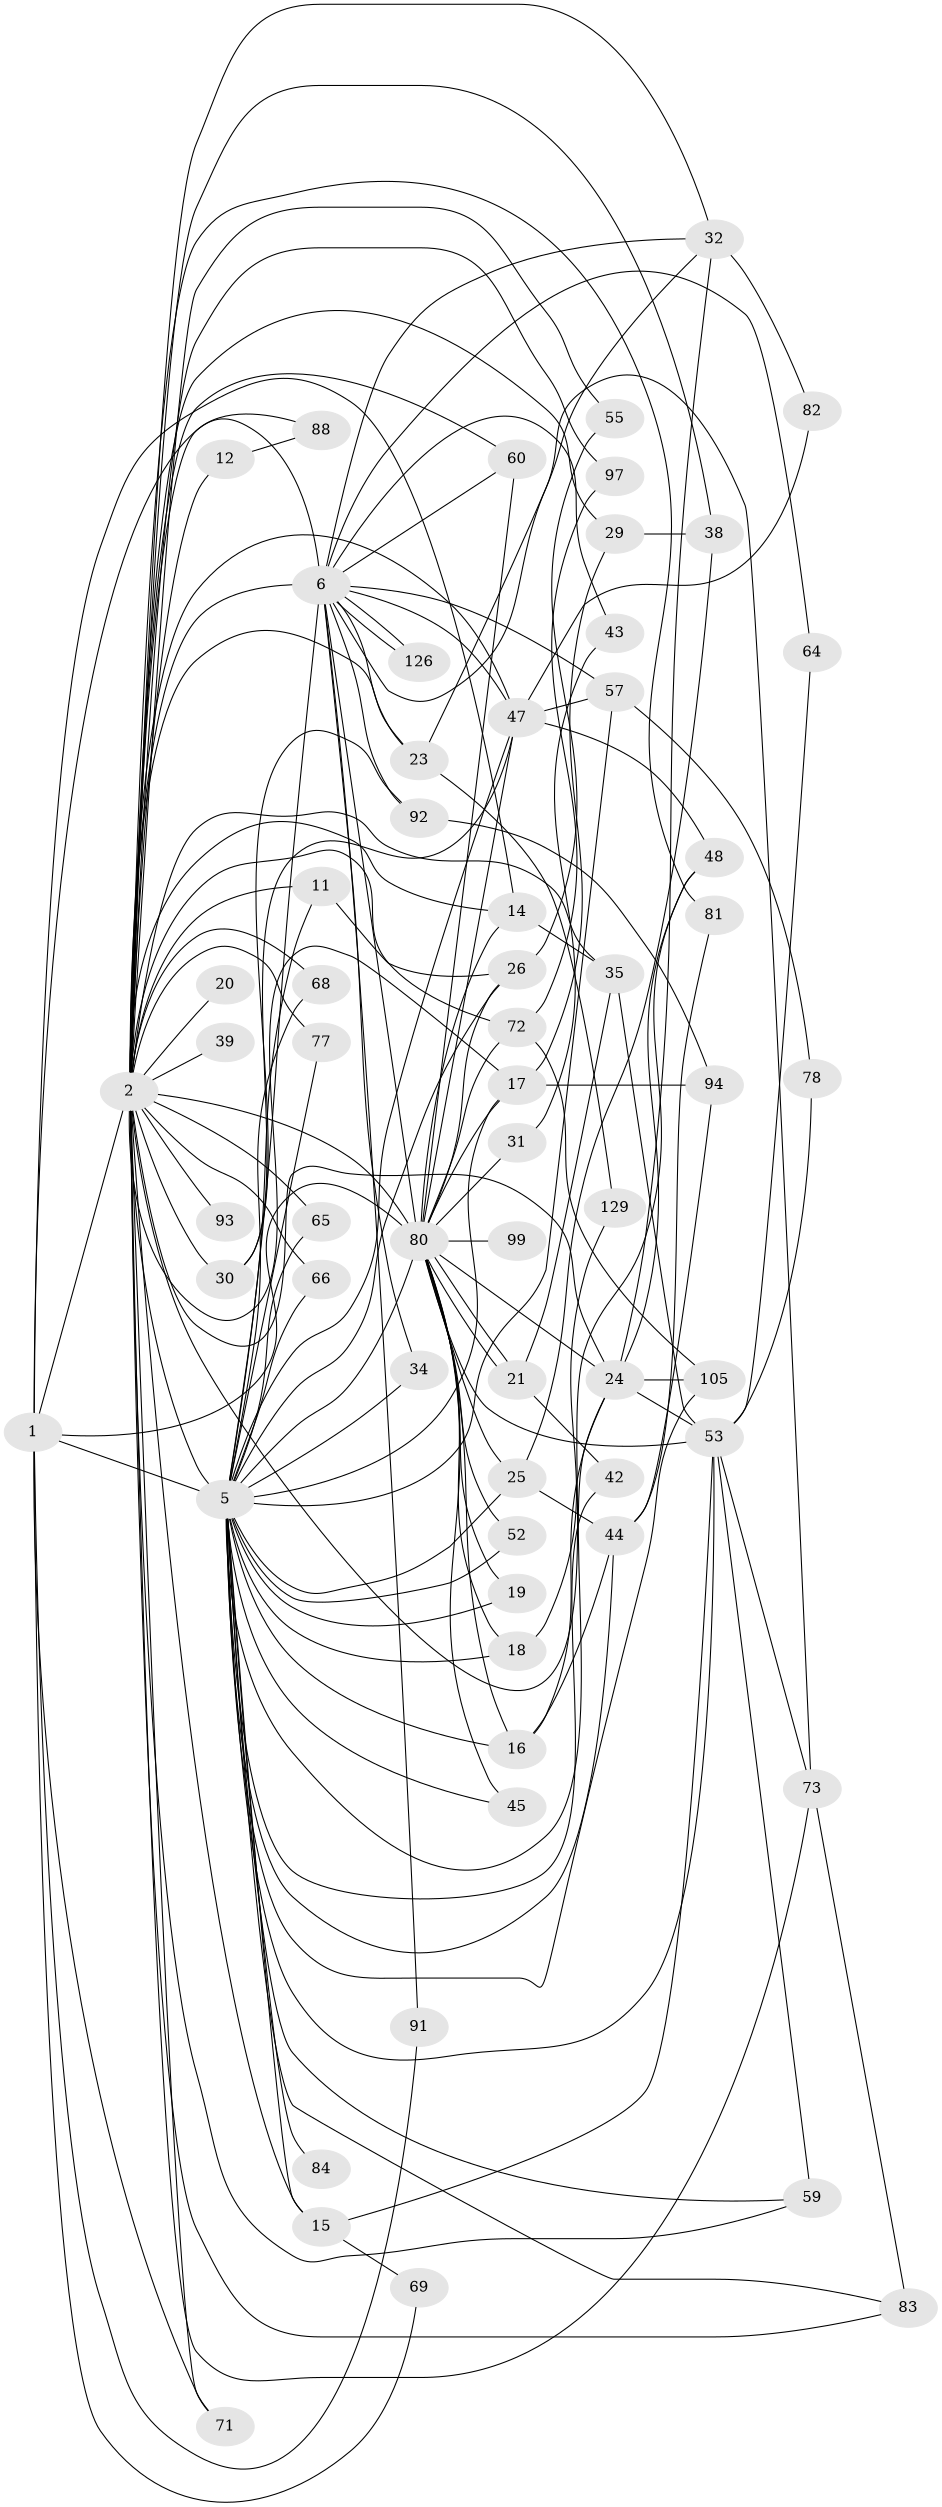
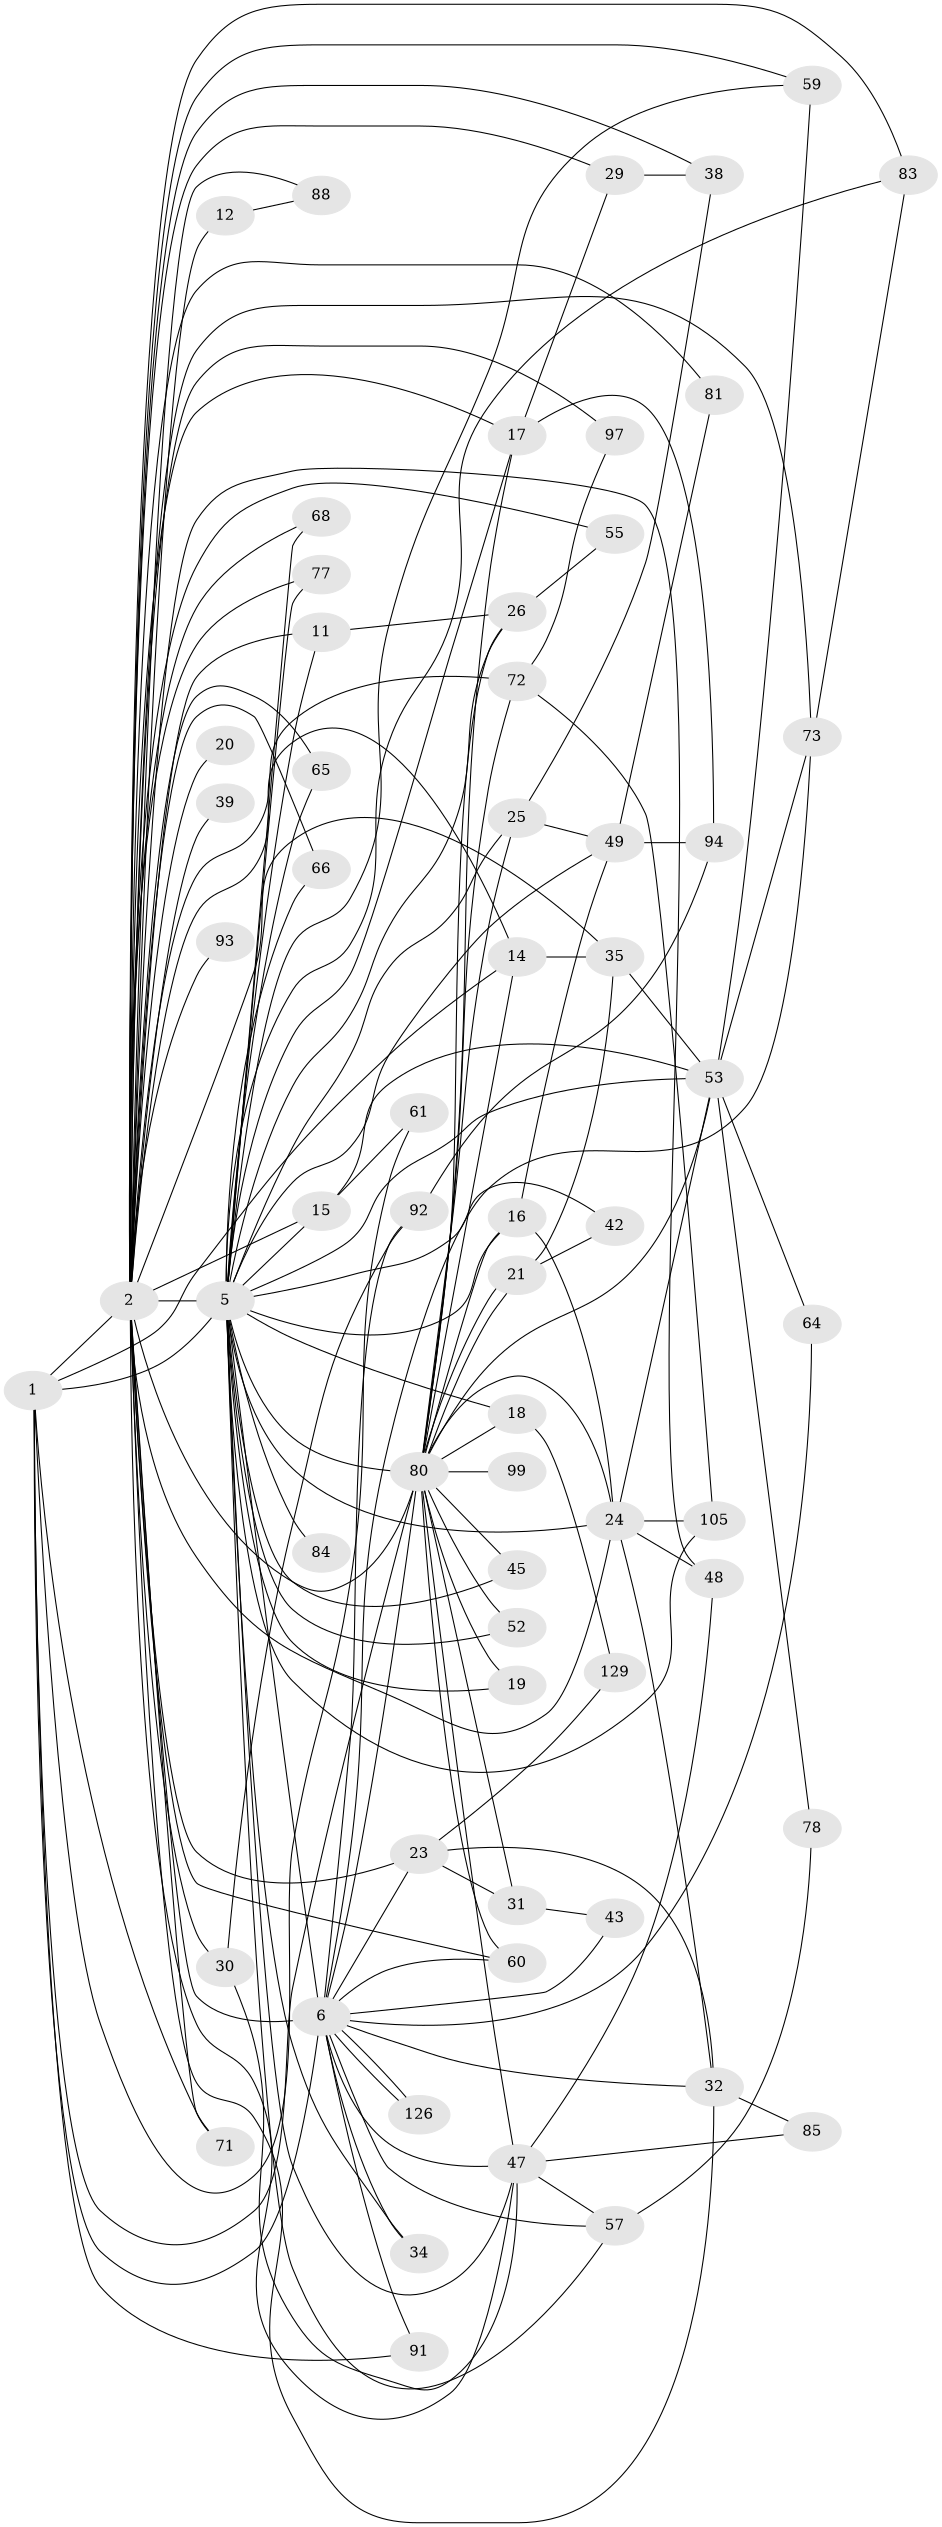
(812, 411) -> (812, 2132)
(615, 1536) -> (615, 843)
none -> (463, 1877)
(419, 2288) -> (419, 1113)
